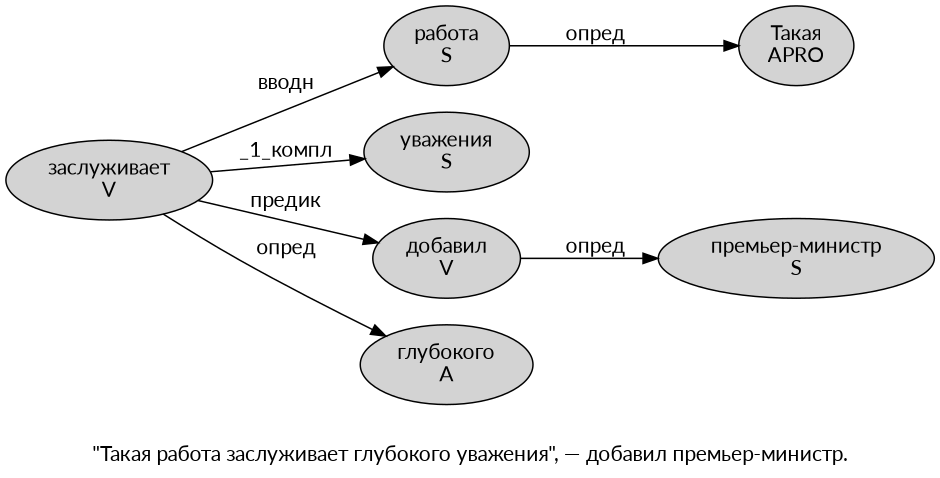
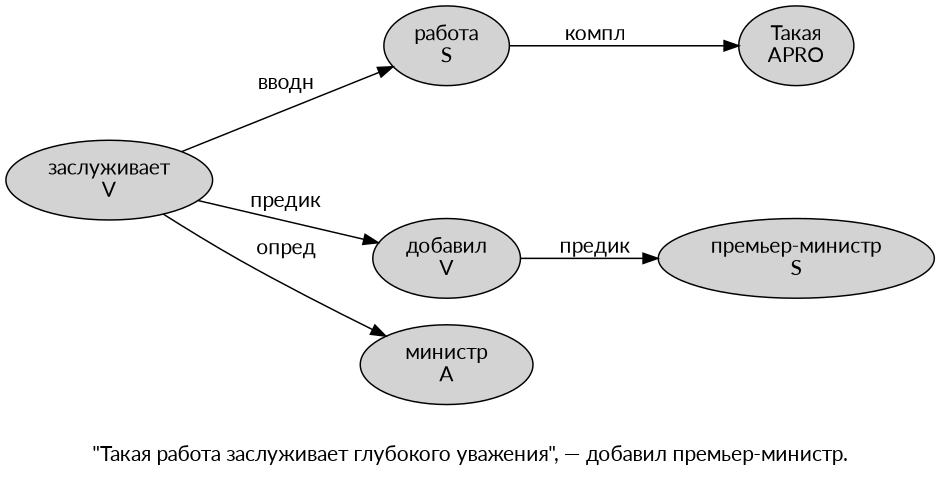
(596, 35) -> (596, 35)
(447, 152) -> none
(596, 247) -> (596, 247)
(447, 365) -> (447, 365)
